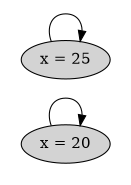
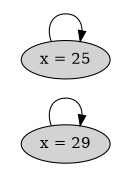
(66, 144) -> (66, 144)
